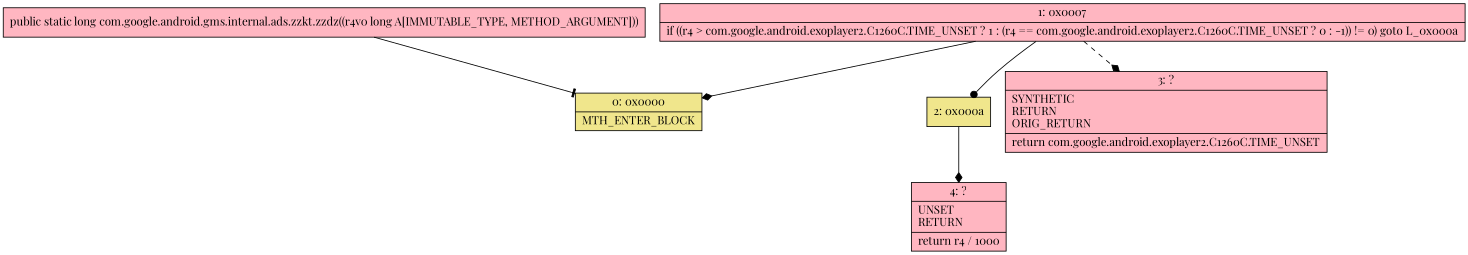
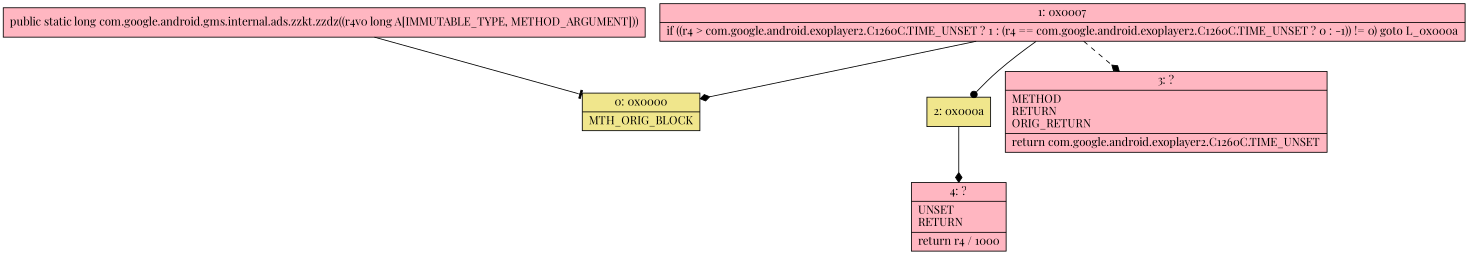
(1043, 99) -> (1037, 99)
(639, 121) -> (641, 121)
